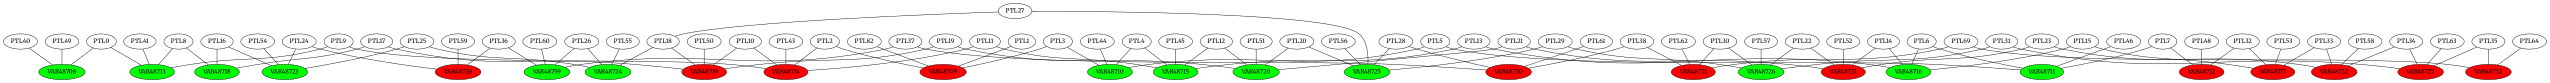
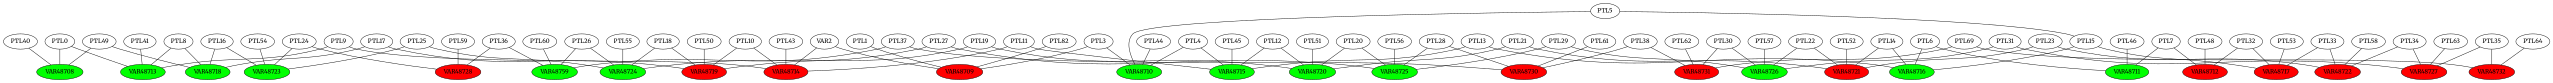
(836, 19) -> (785, 61)
(825, 42) -> (824, 42)
none -> (151, 58)
(1805, 63) -> (1848, 17)
